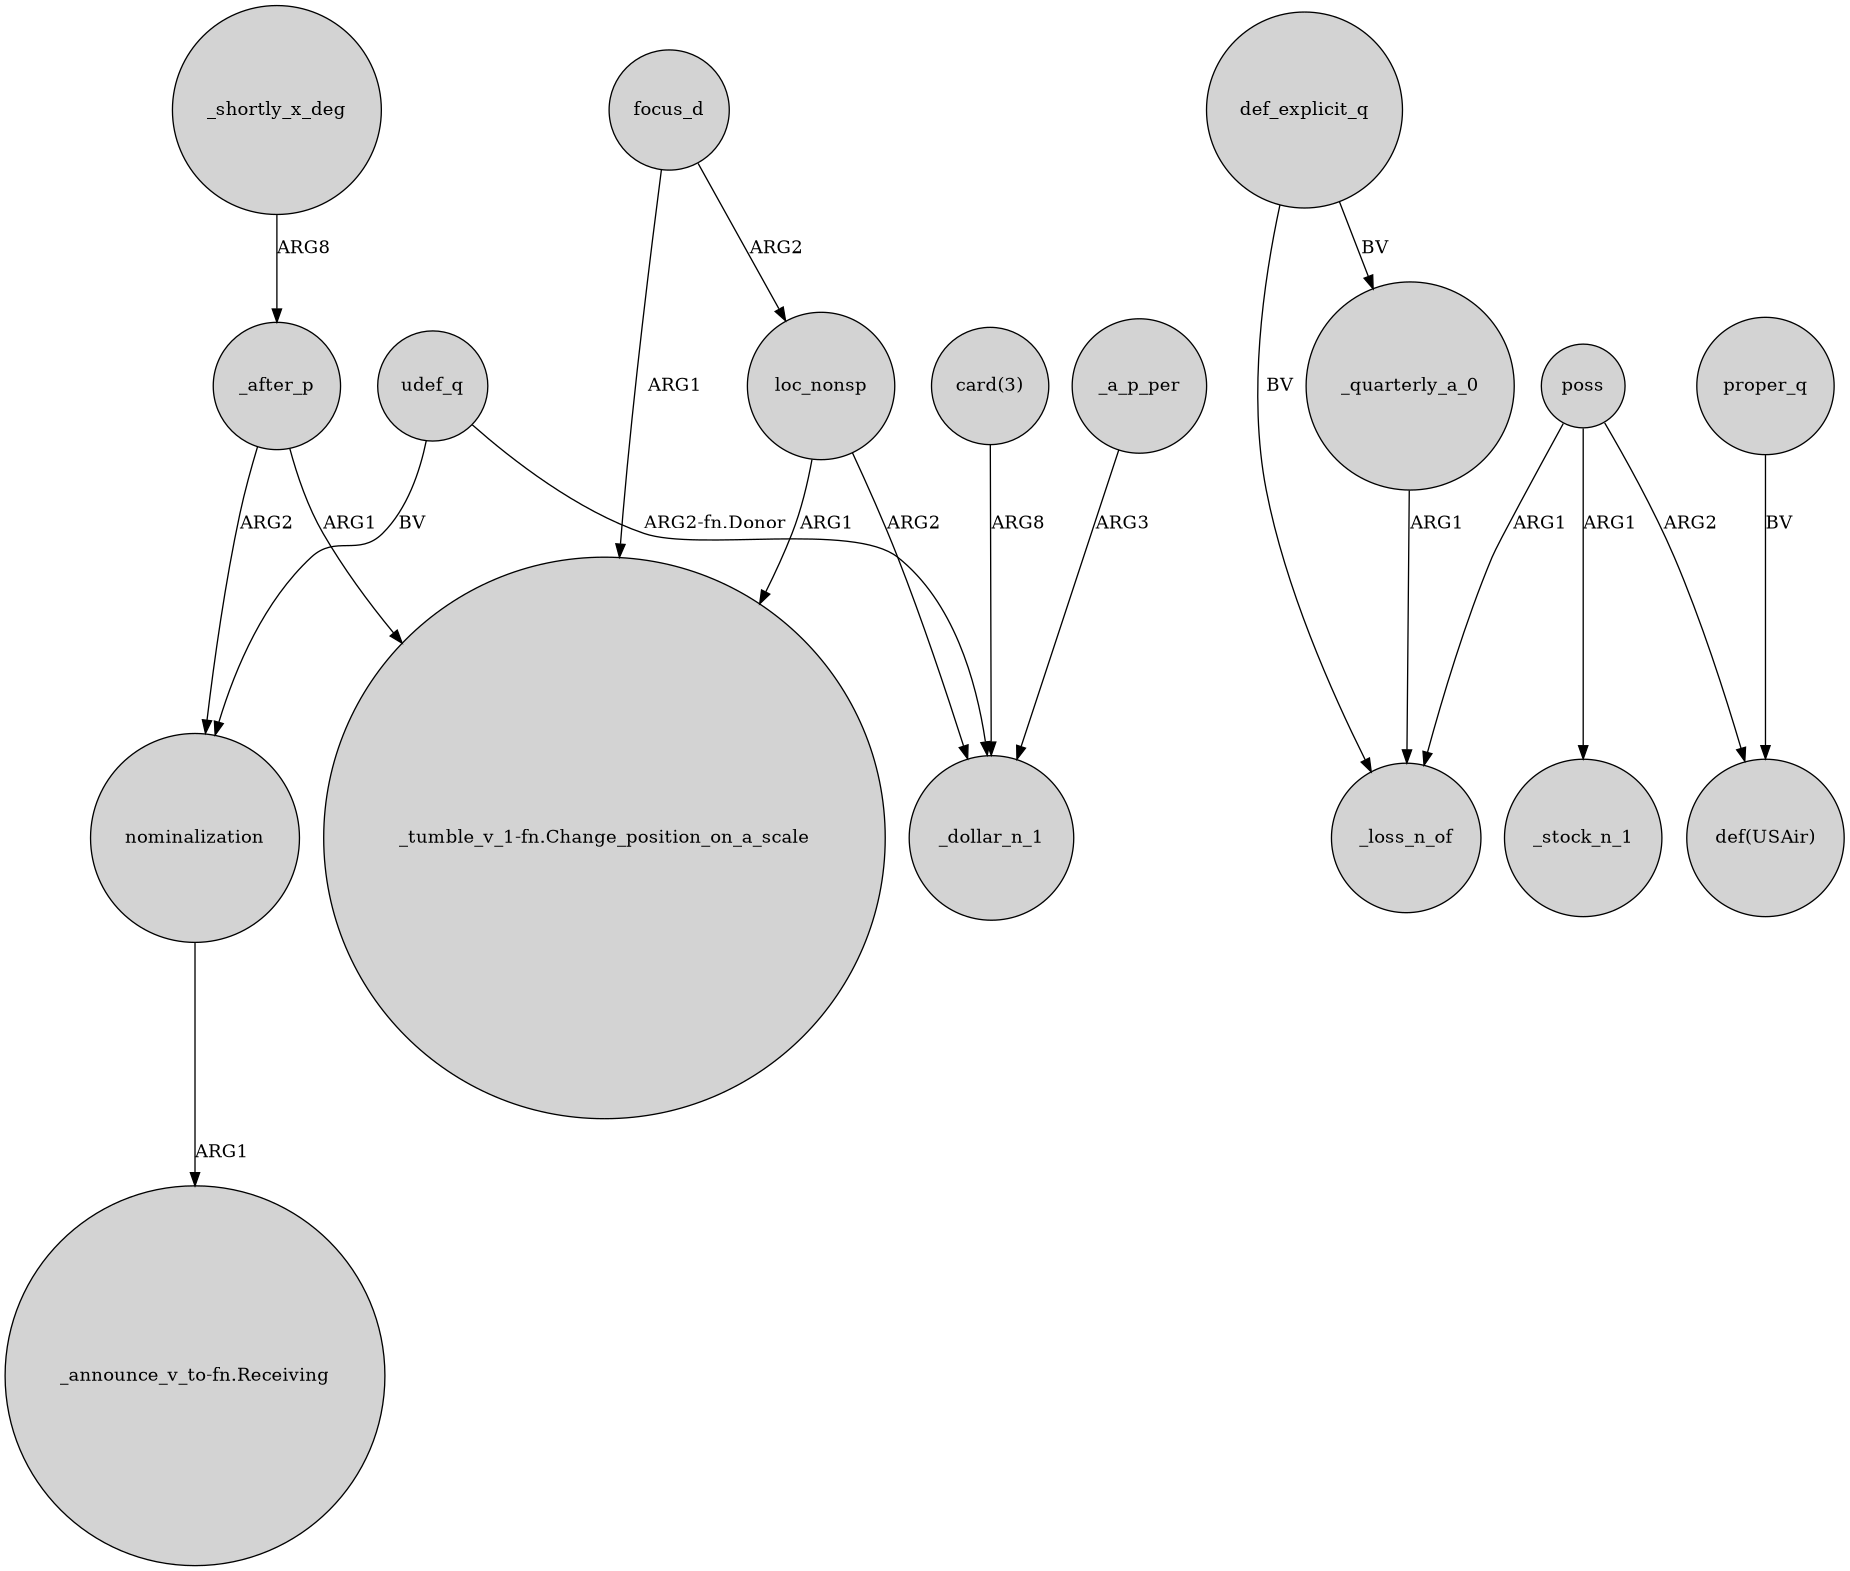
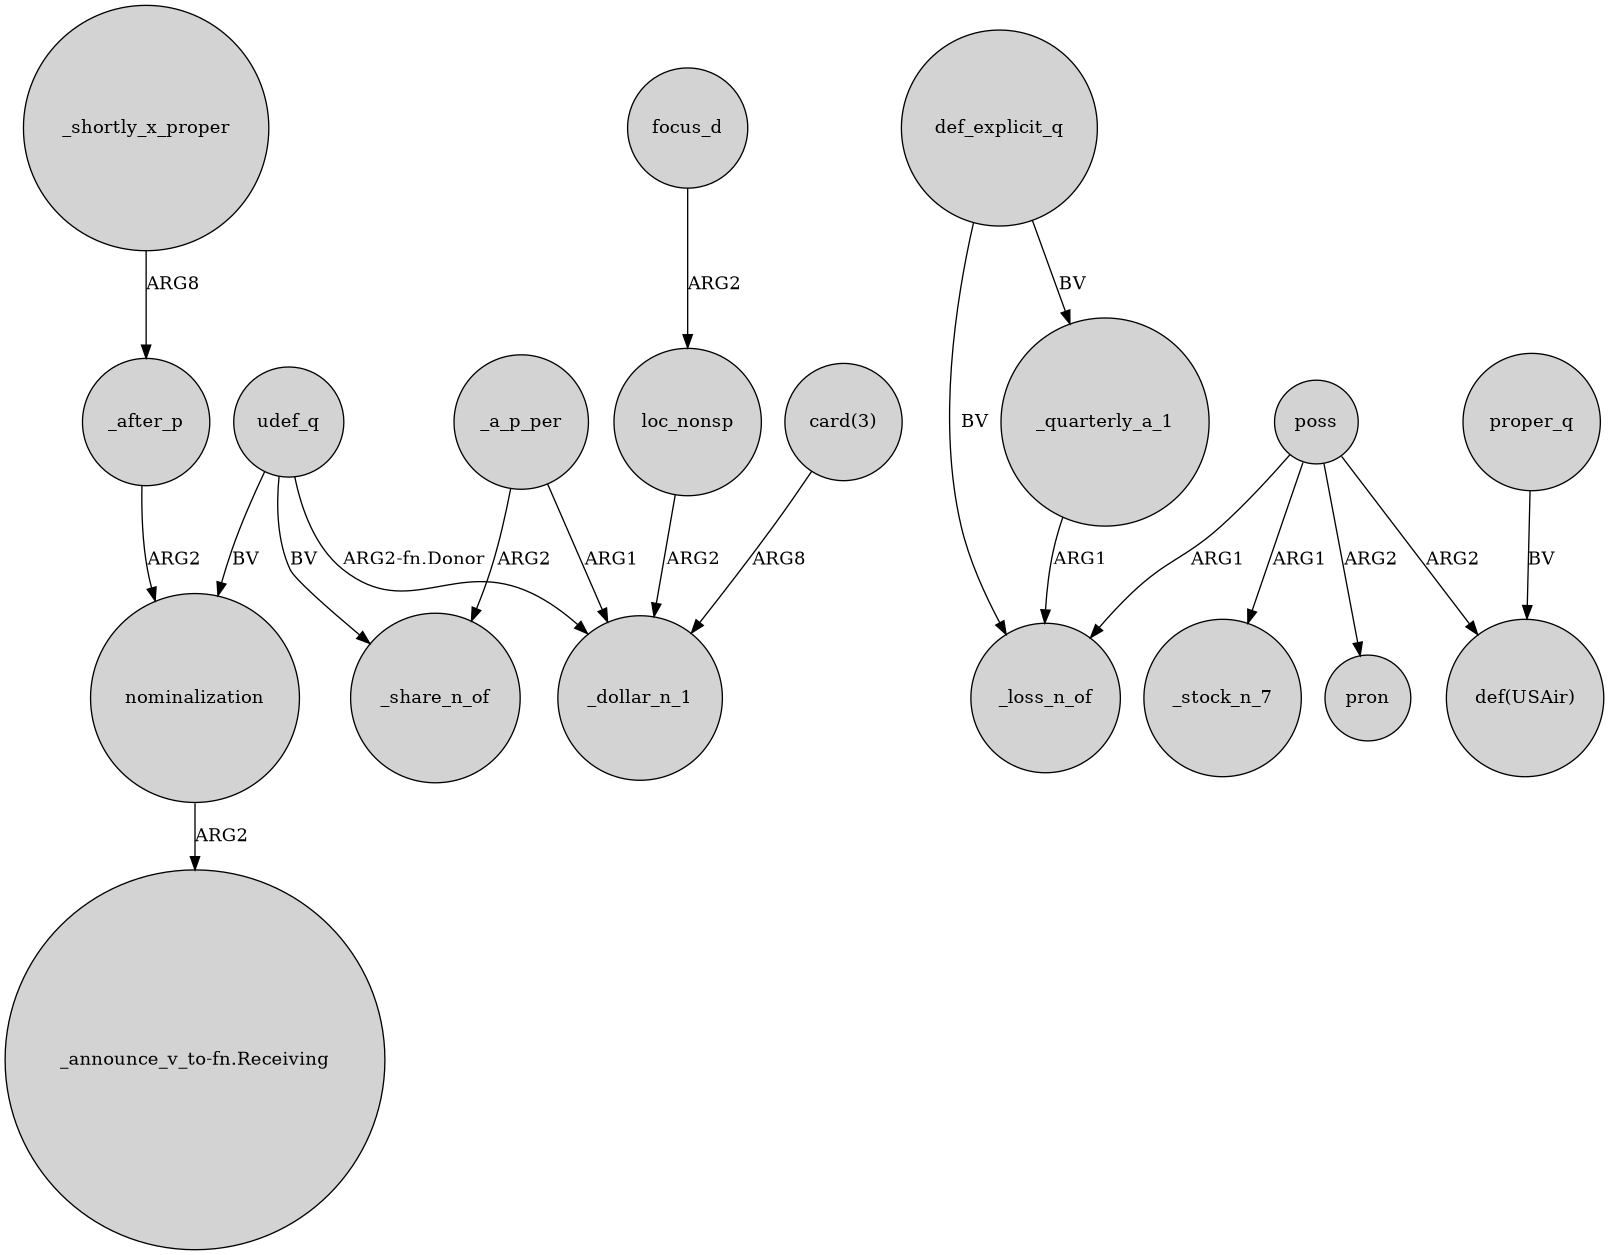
(277, 110) -> (146, 128)
(1410, 386) -> (1105, 422)
(1123, 524) -> (612, 560)
none -> (435, 698)
none -> (1368, 698)
(604, 838) -> none
(1583, 838) -> (1223, 698)
(222, 1152) -> (222, 836)
